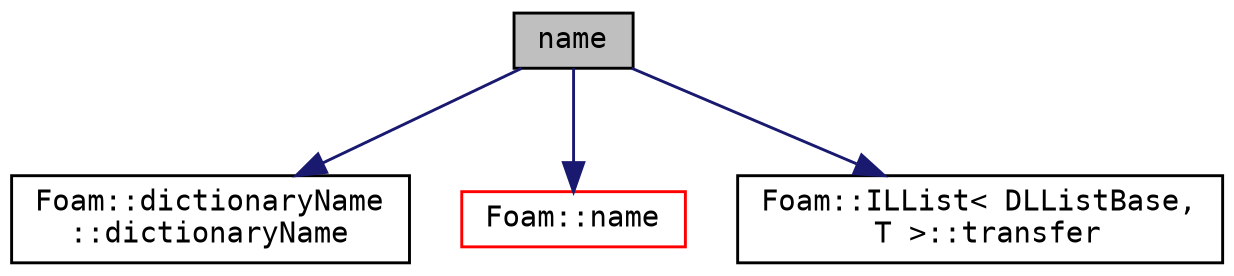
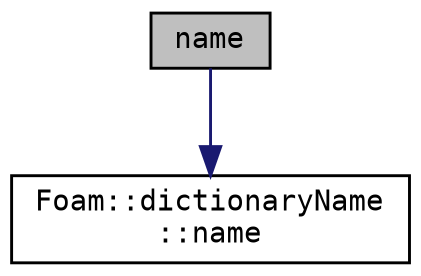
(211, 219) -> (211, 219)
(574, 219) -> none
(980, 219) -> none
